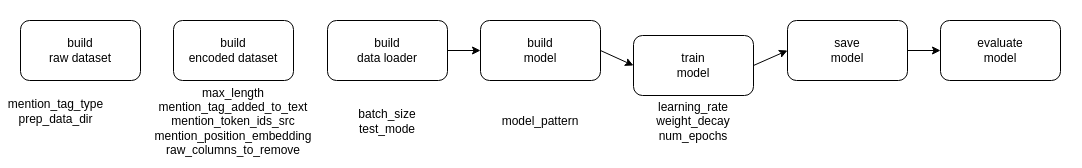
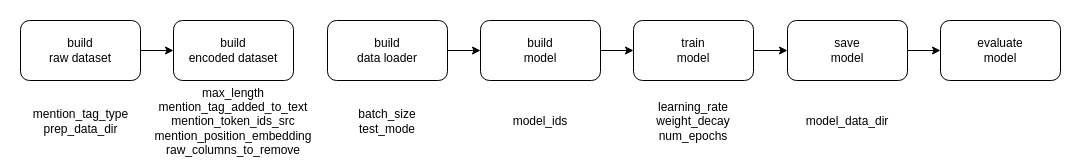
none -> (154, 51)
(694, 66) -> (694, 51)
(56, 112) -> (81, 122)
(541, 122) -> (541, 122)
none -> (848, 122)
